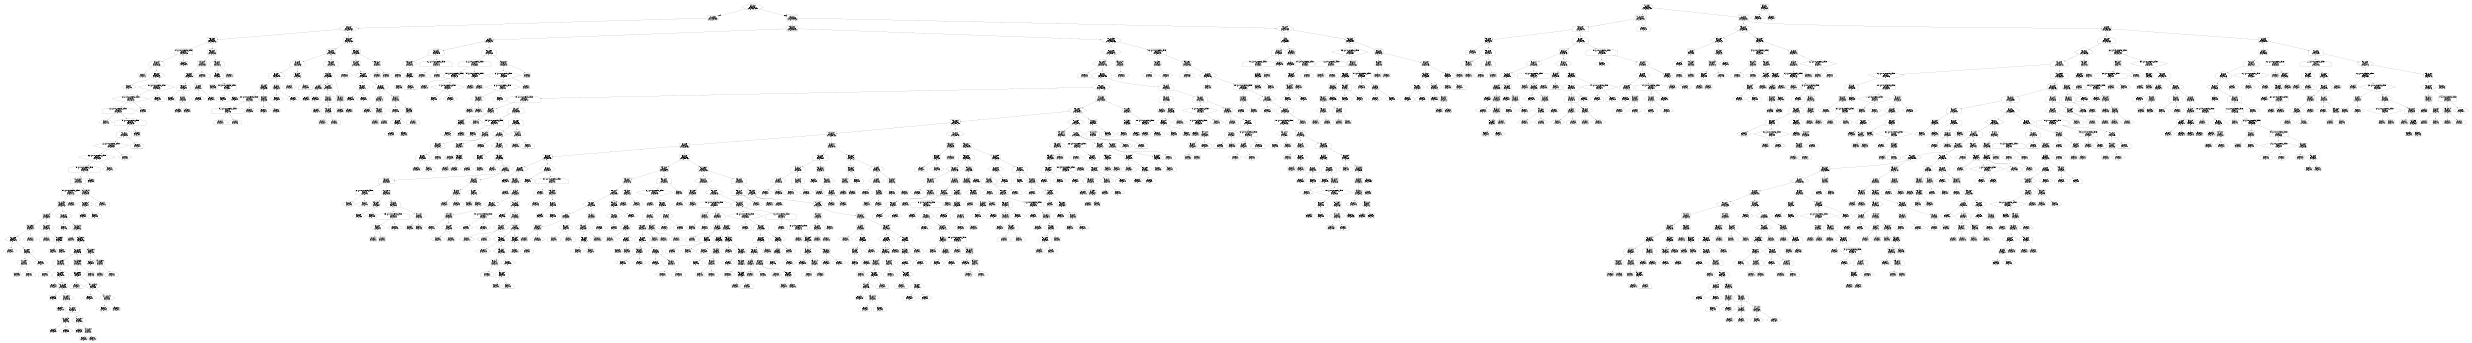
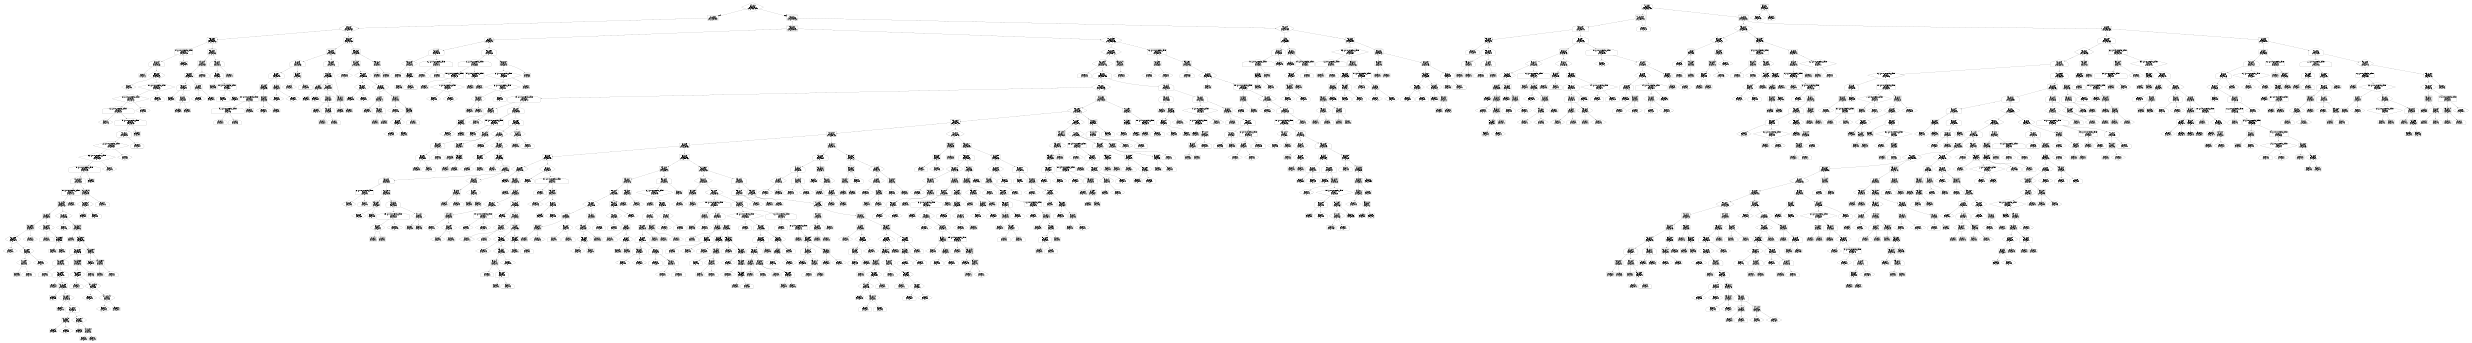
(78, 274) -> (78, 274)
